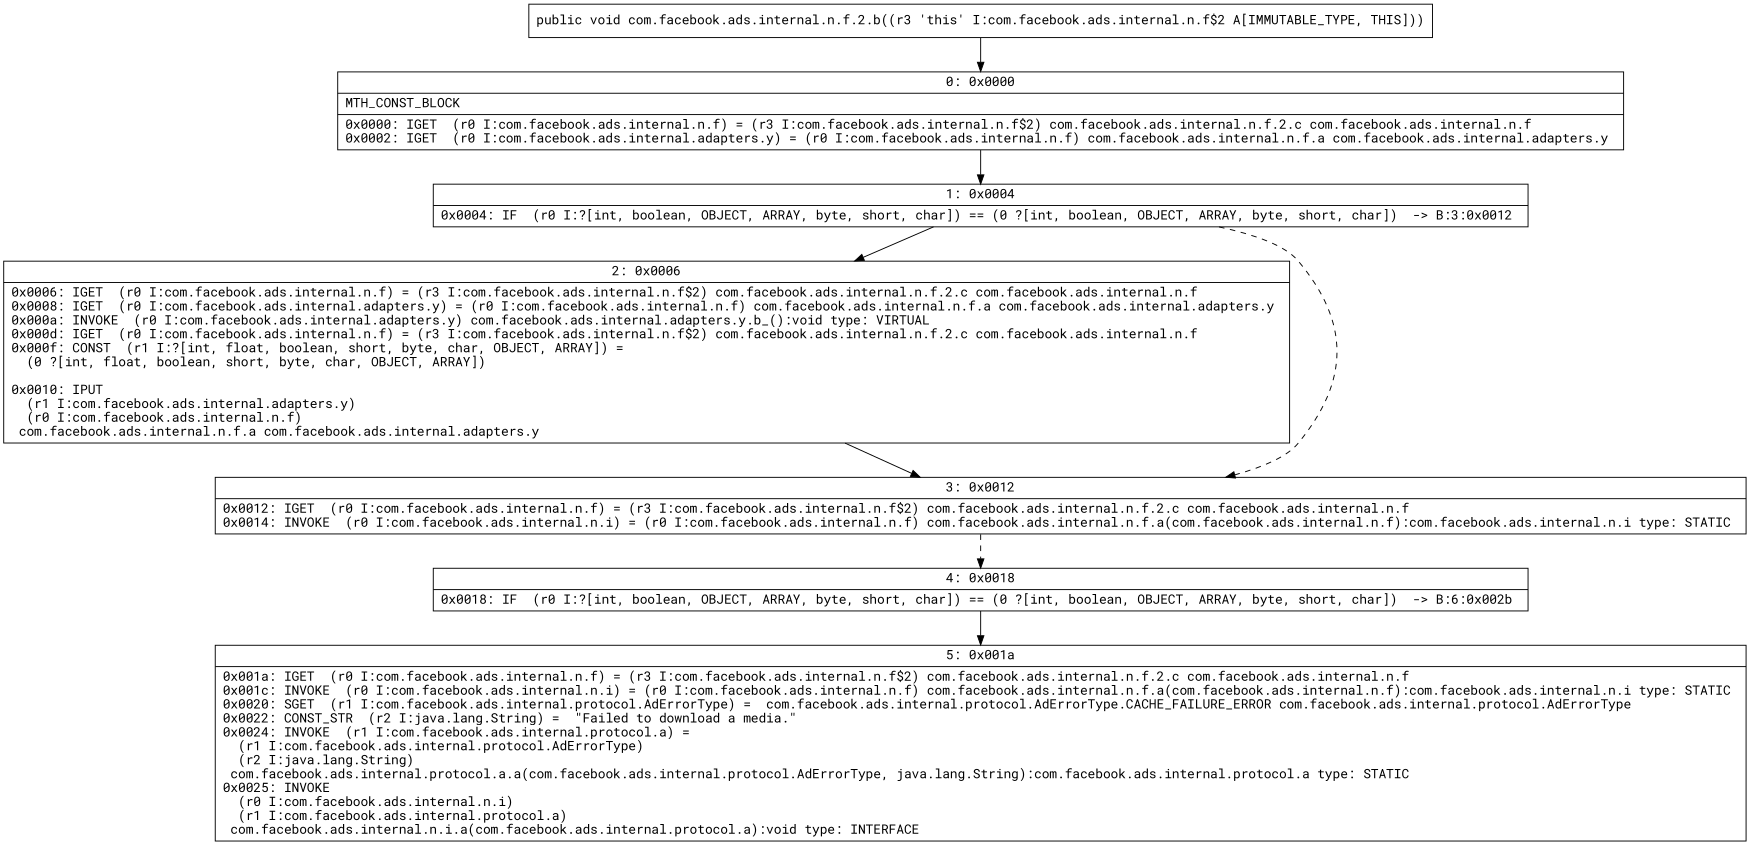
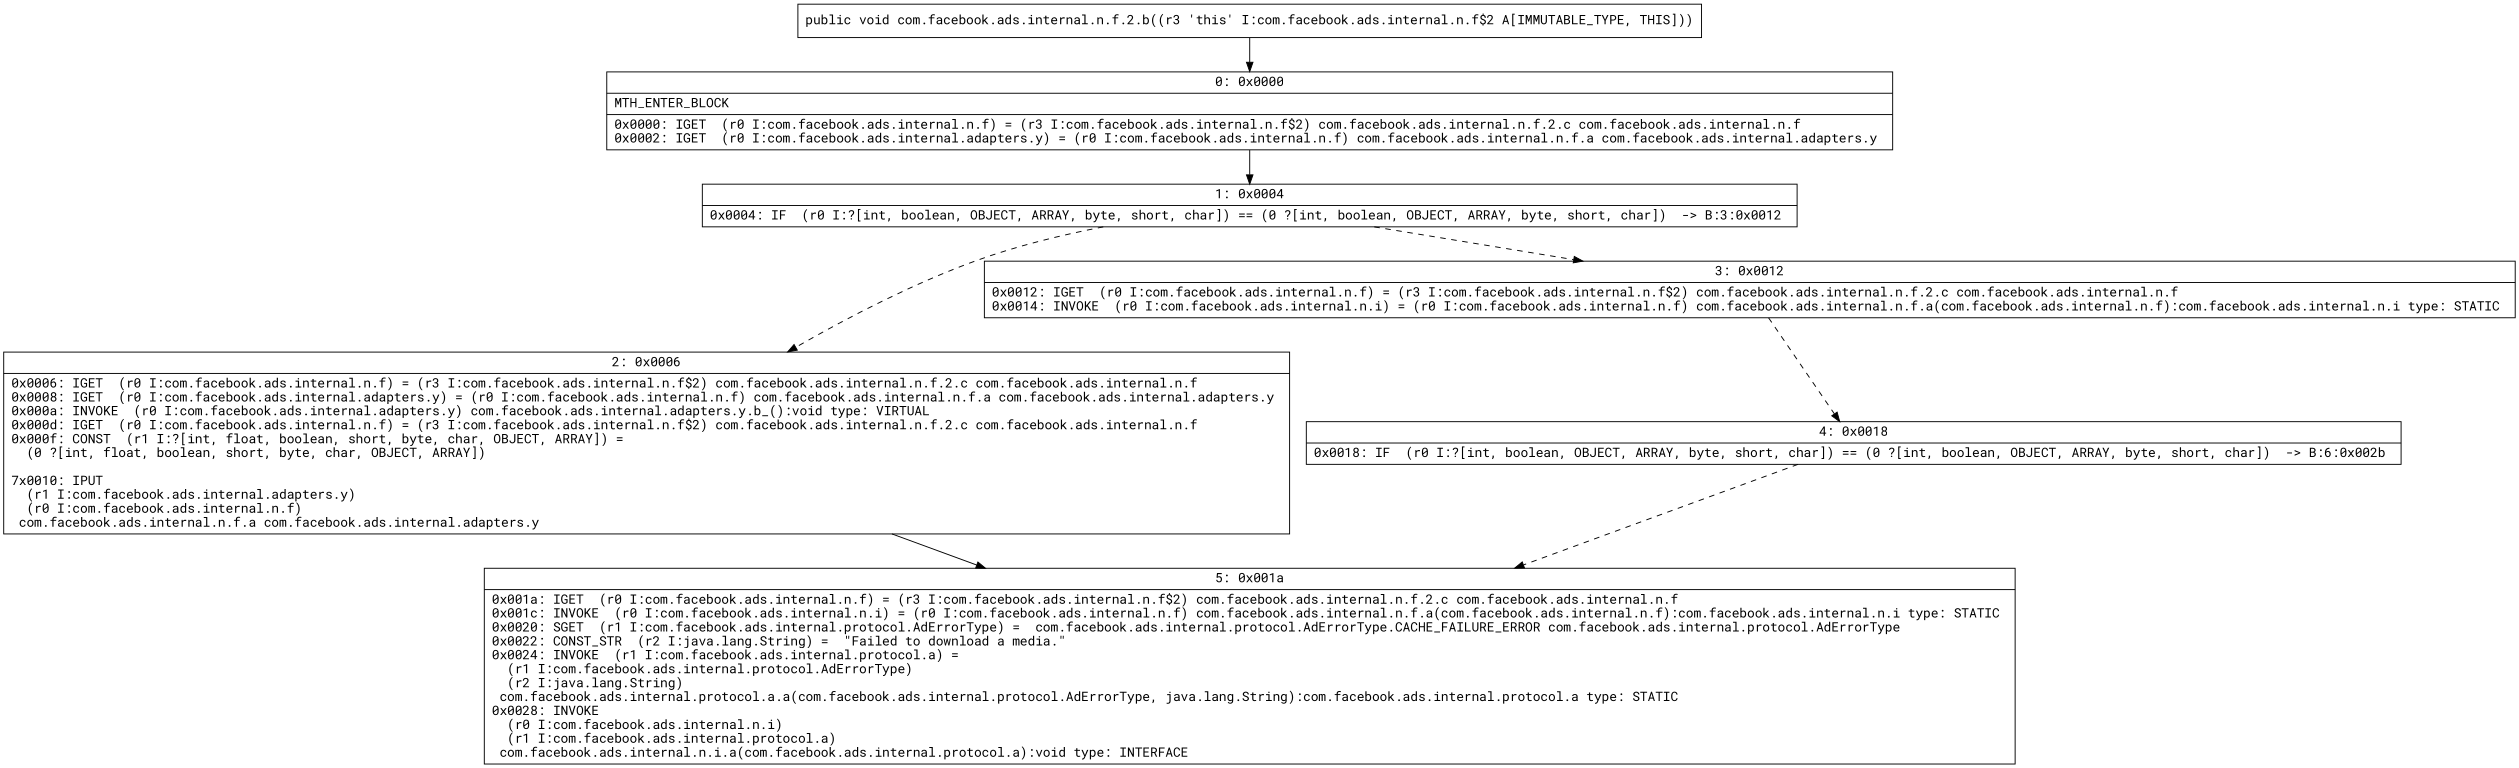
(403, 103) -> (672, 103)
(898, 242) -> (944, 273)
(65, 390) -> (65, 481)
(878, 458) -> (934, 550)
(981, 623) -> (1661, 515)
(284, 788) -> (553, 711)
